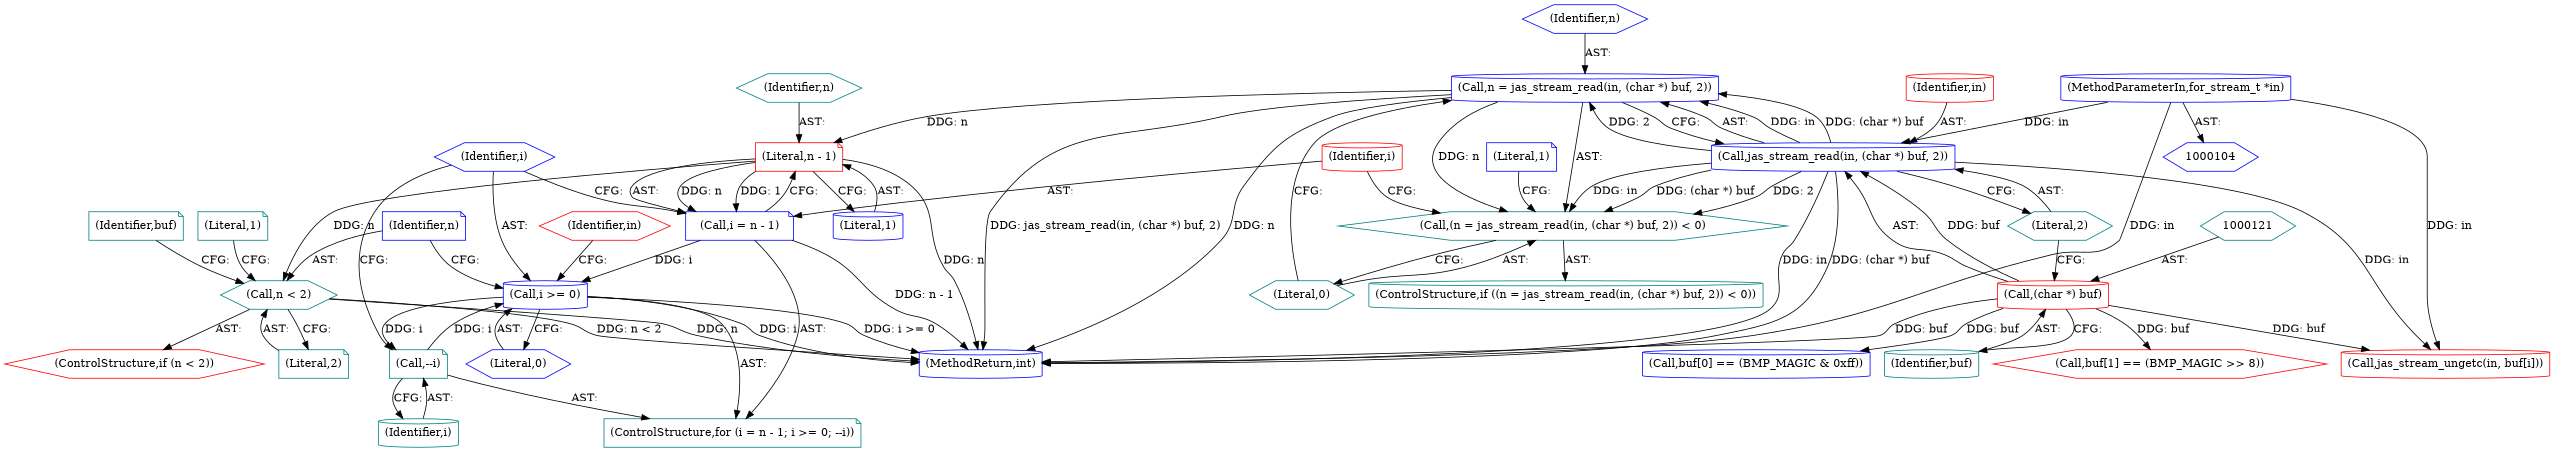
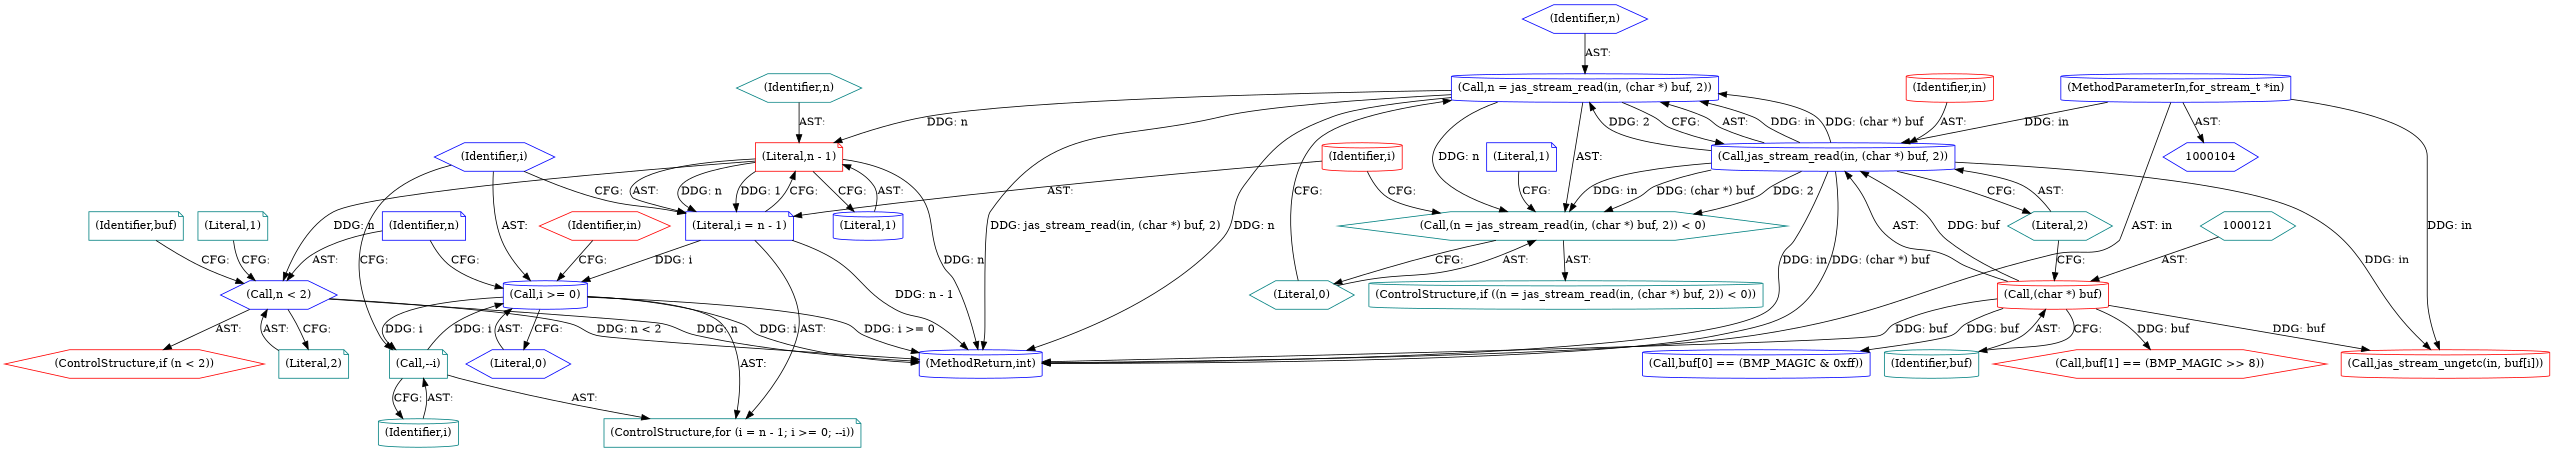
(740, 226) -> (740, 226)
(2152, 226) -> (2152, 226)
(279, 295) -> (279, 295)
